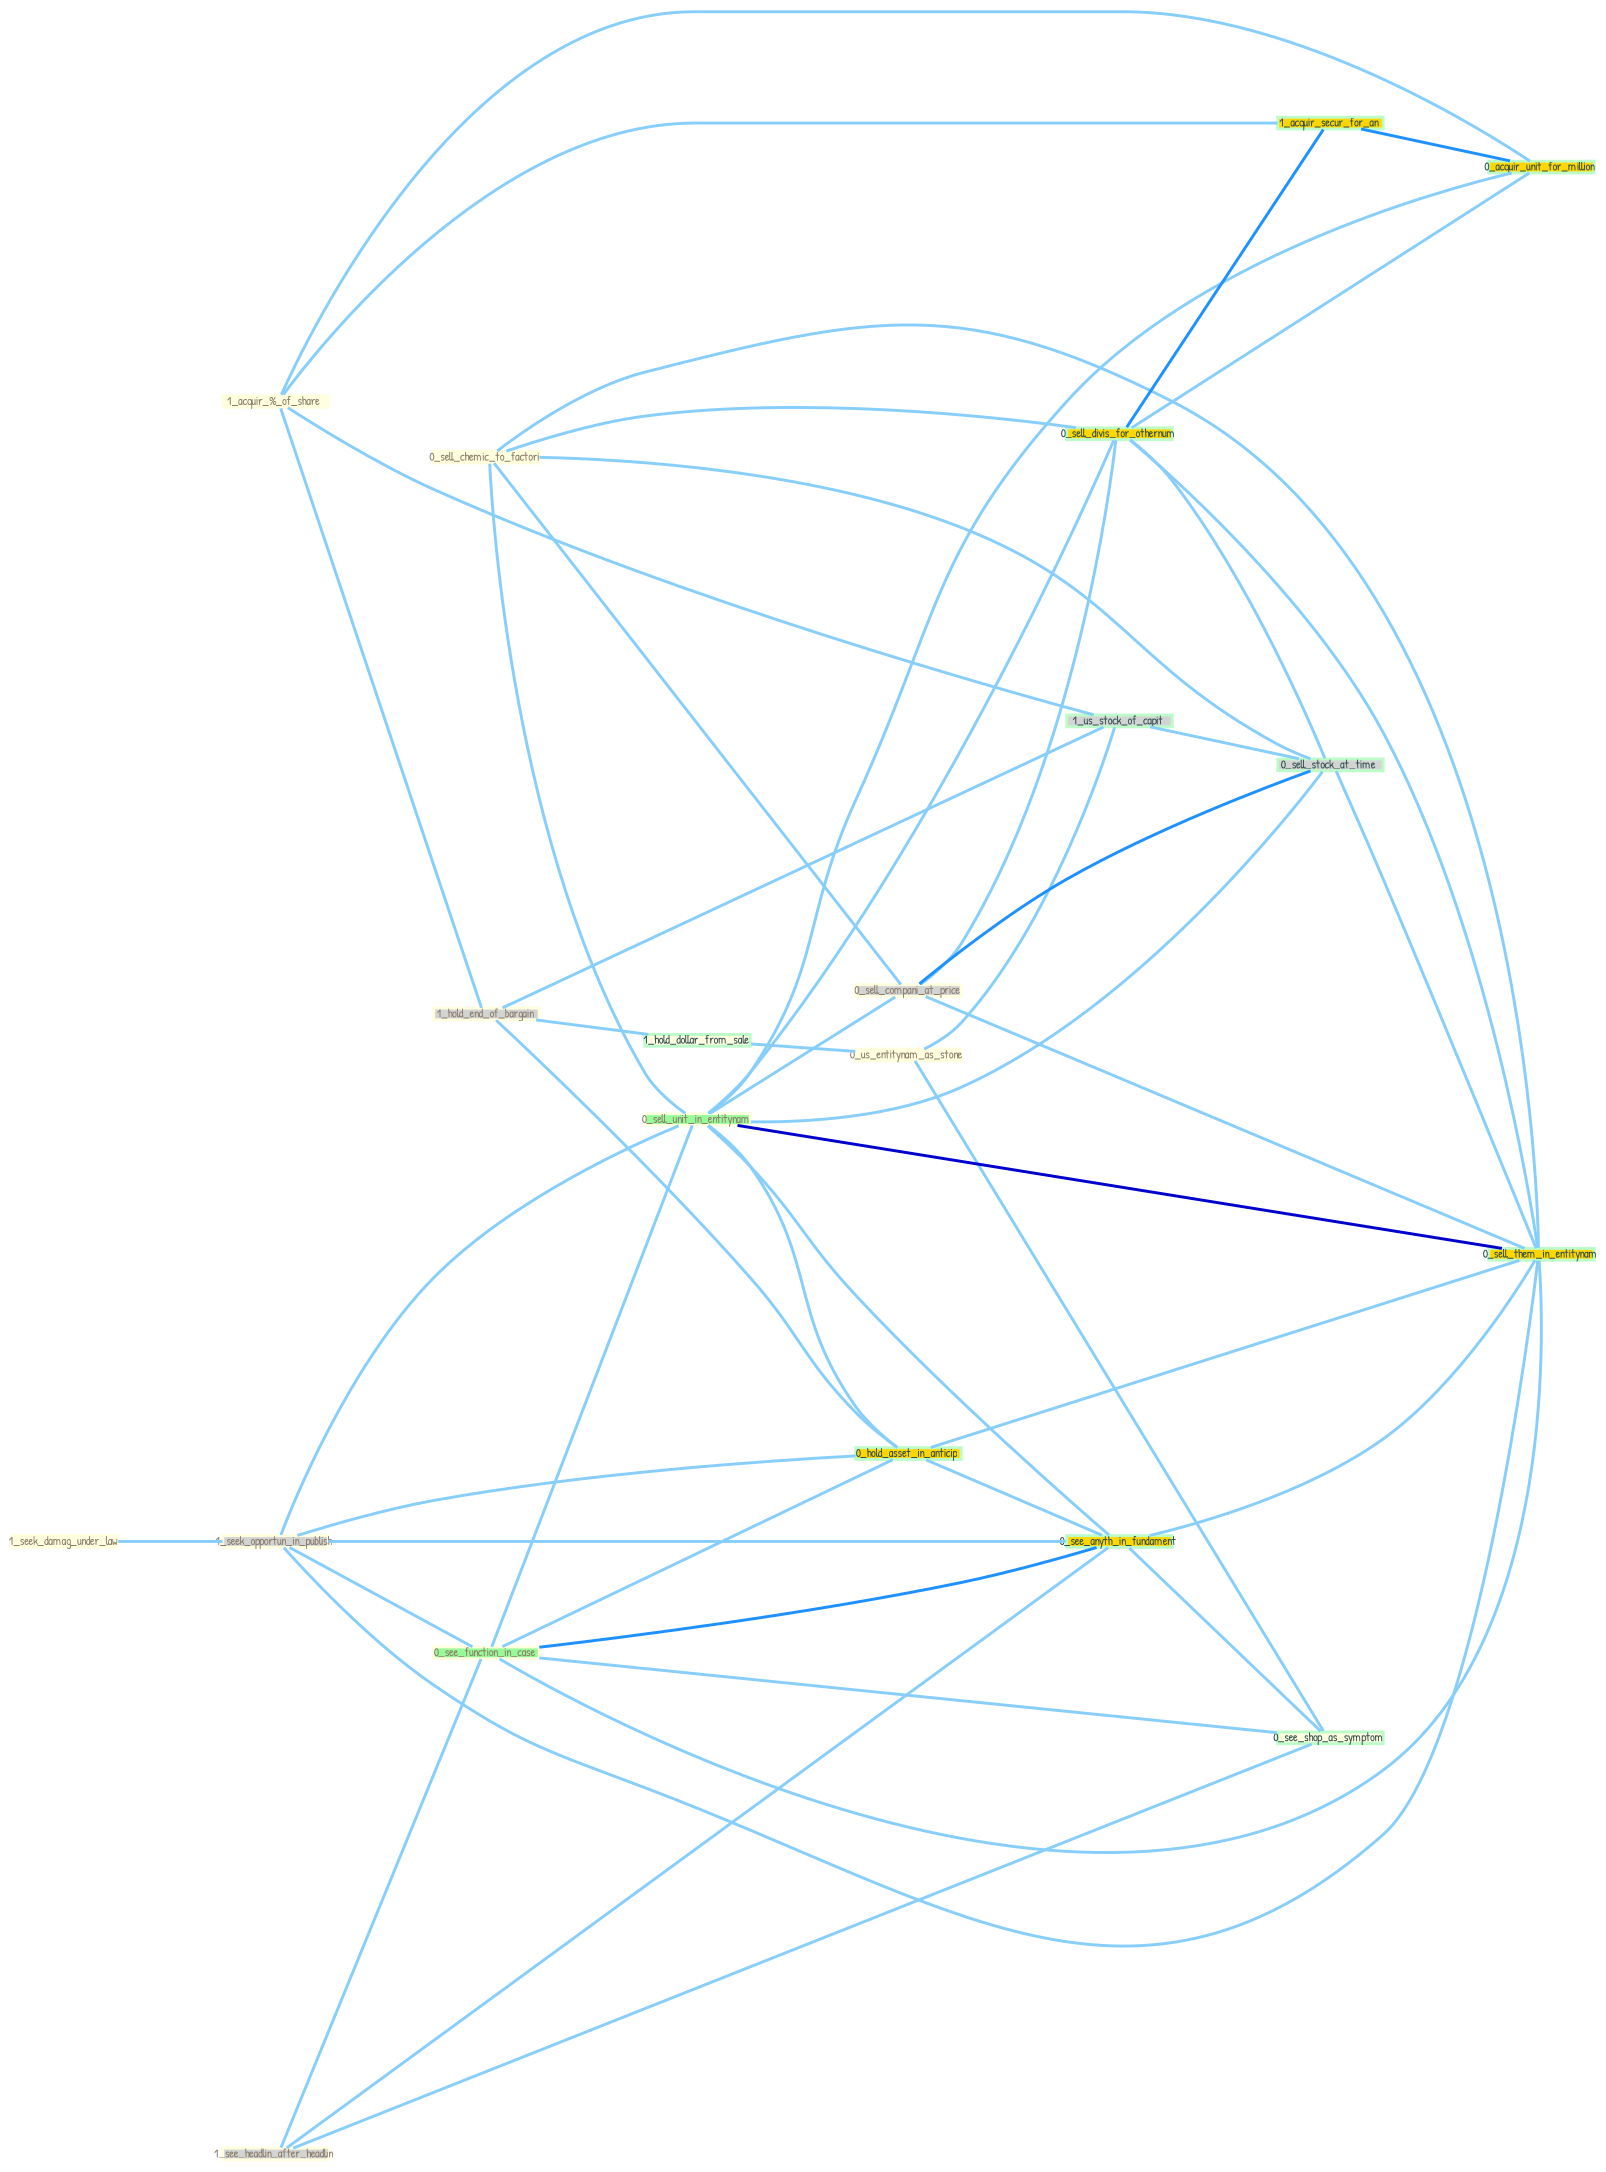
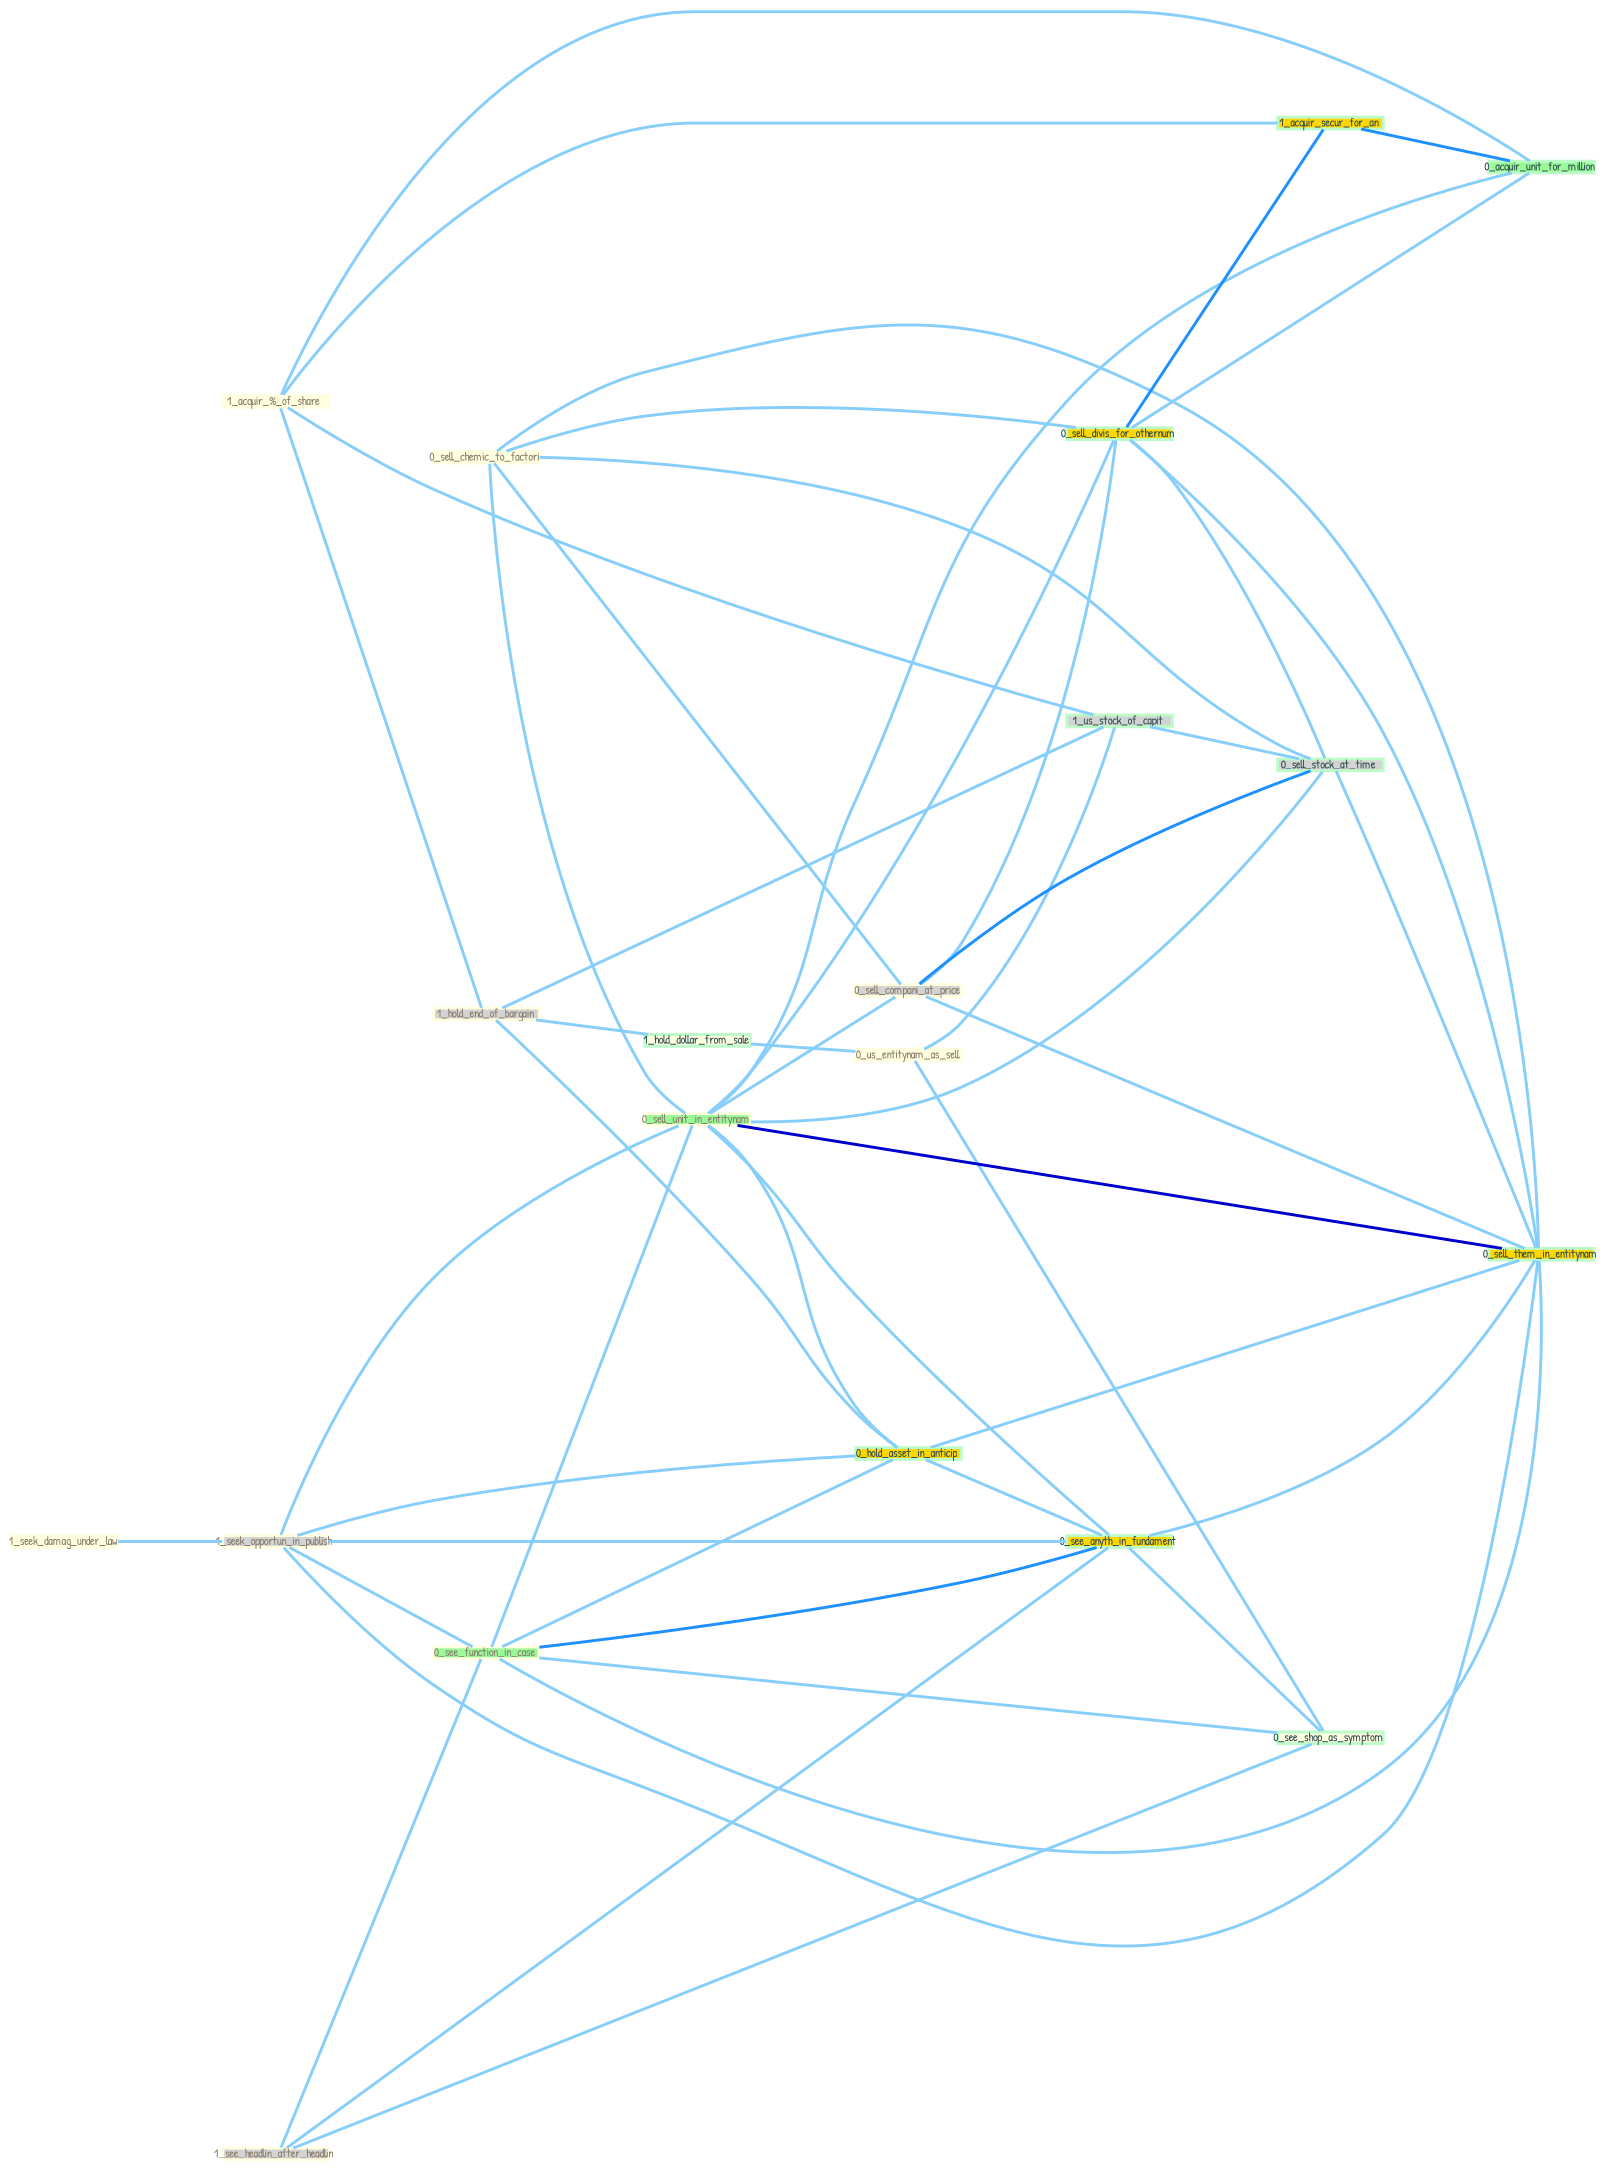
(1541, 167) -> (1541, 167)
(908, 1055) -> (908, 1055)
